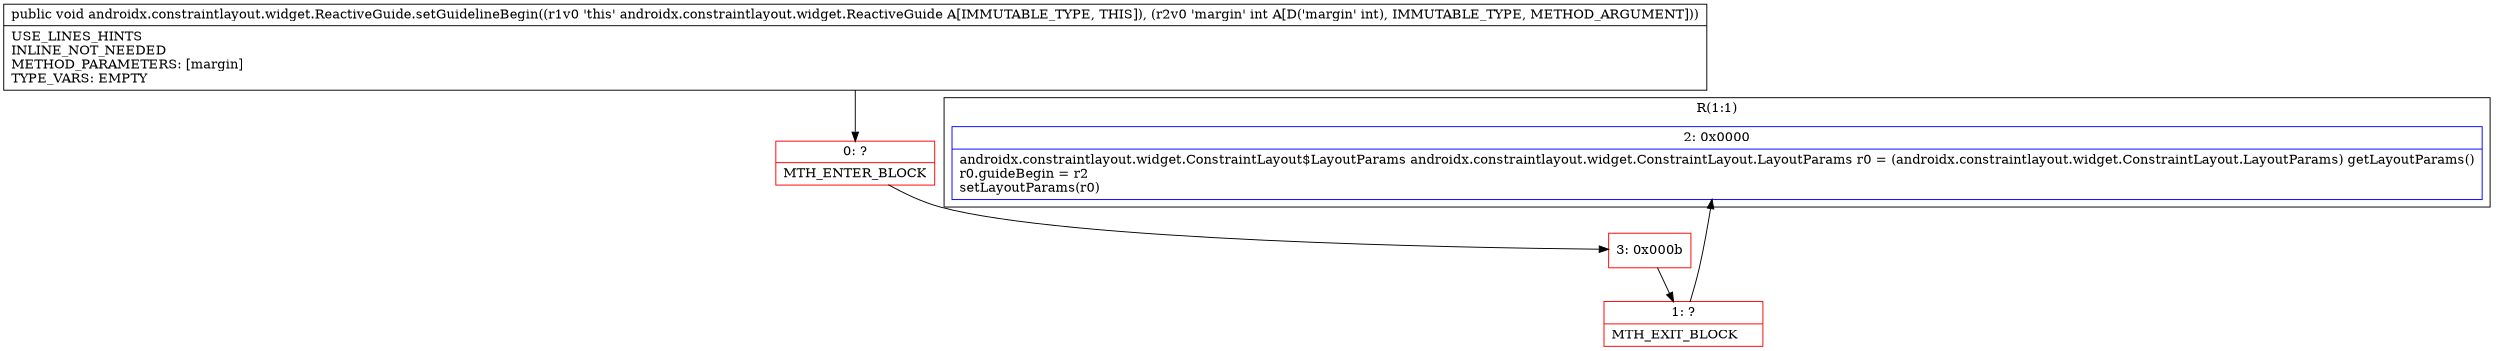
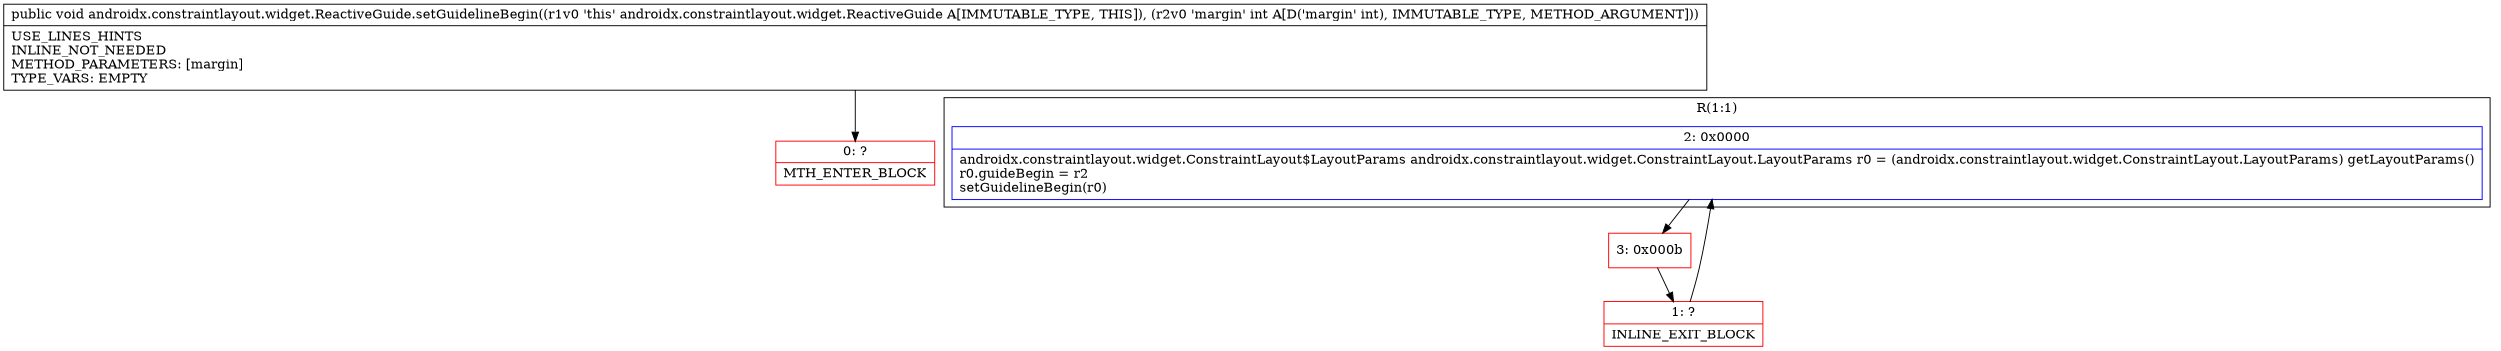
(1030, 188) -> (1033, 188)
(1240, 239) -> (1678, 213)
(1675, 335) -> (1683, 335)
